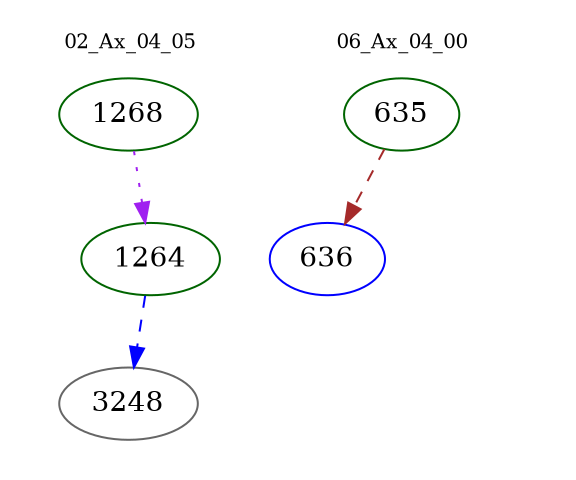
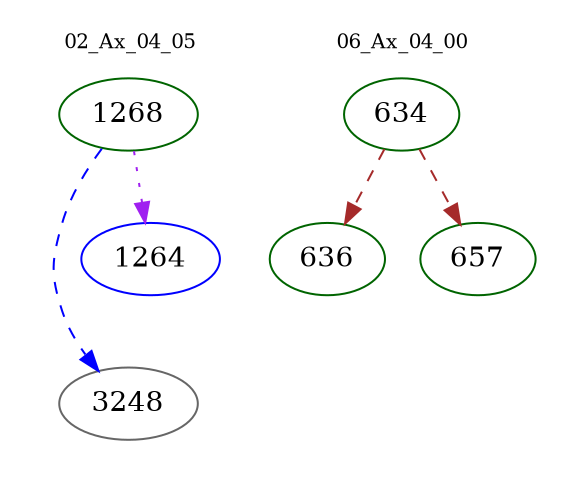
(402, 114) -> (402, 114)
(151, 259) -> (151, 259)
(327, 259) -> (327, 259)
none -> (478, 259)
(141, 322) -> (56, 250)
